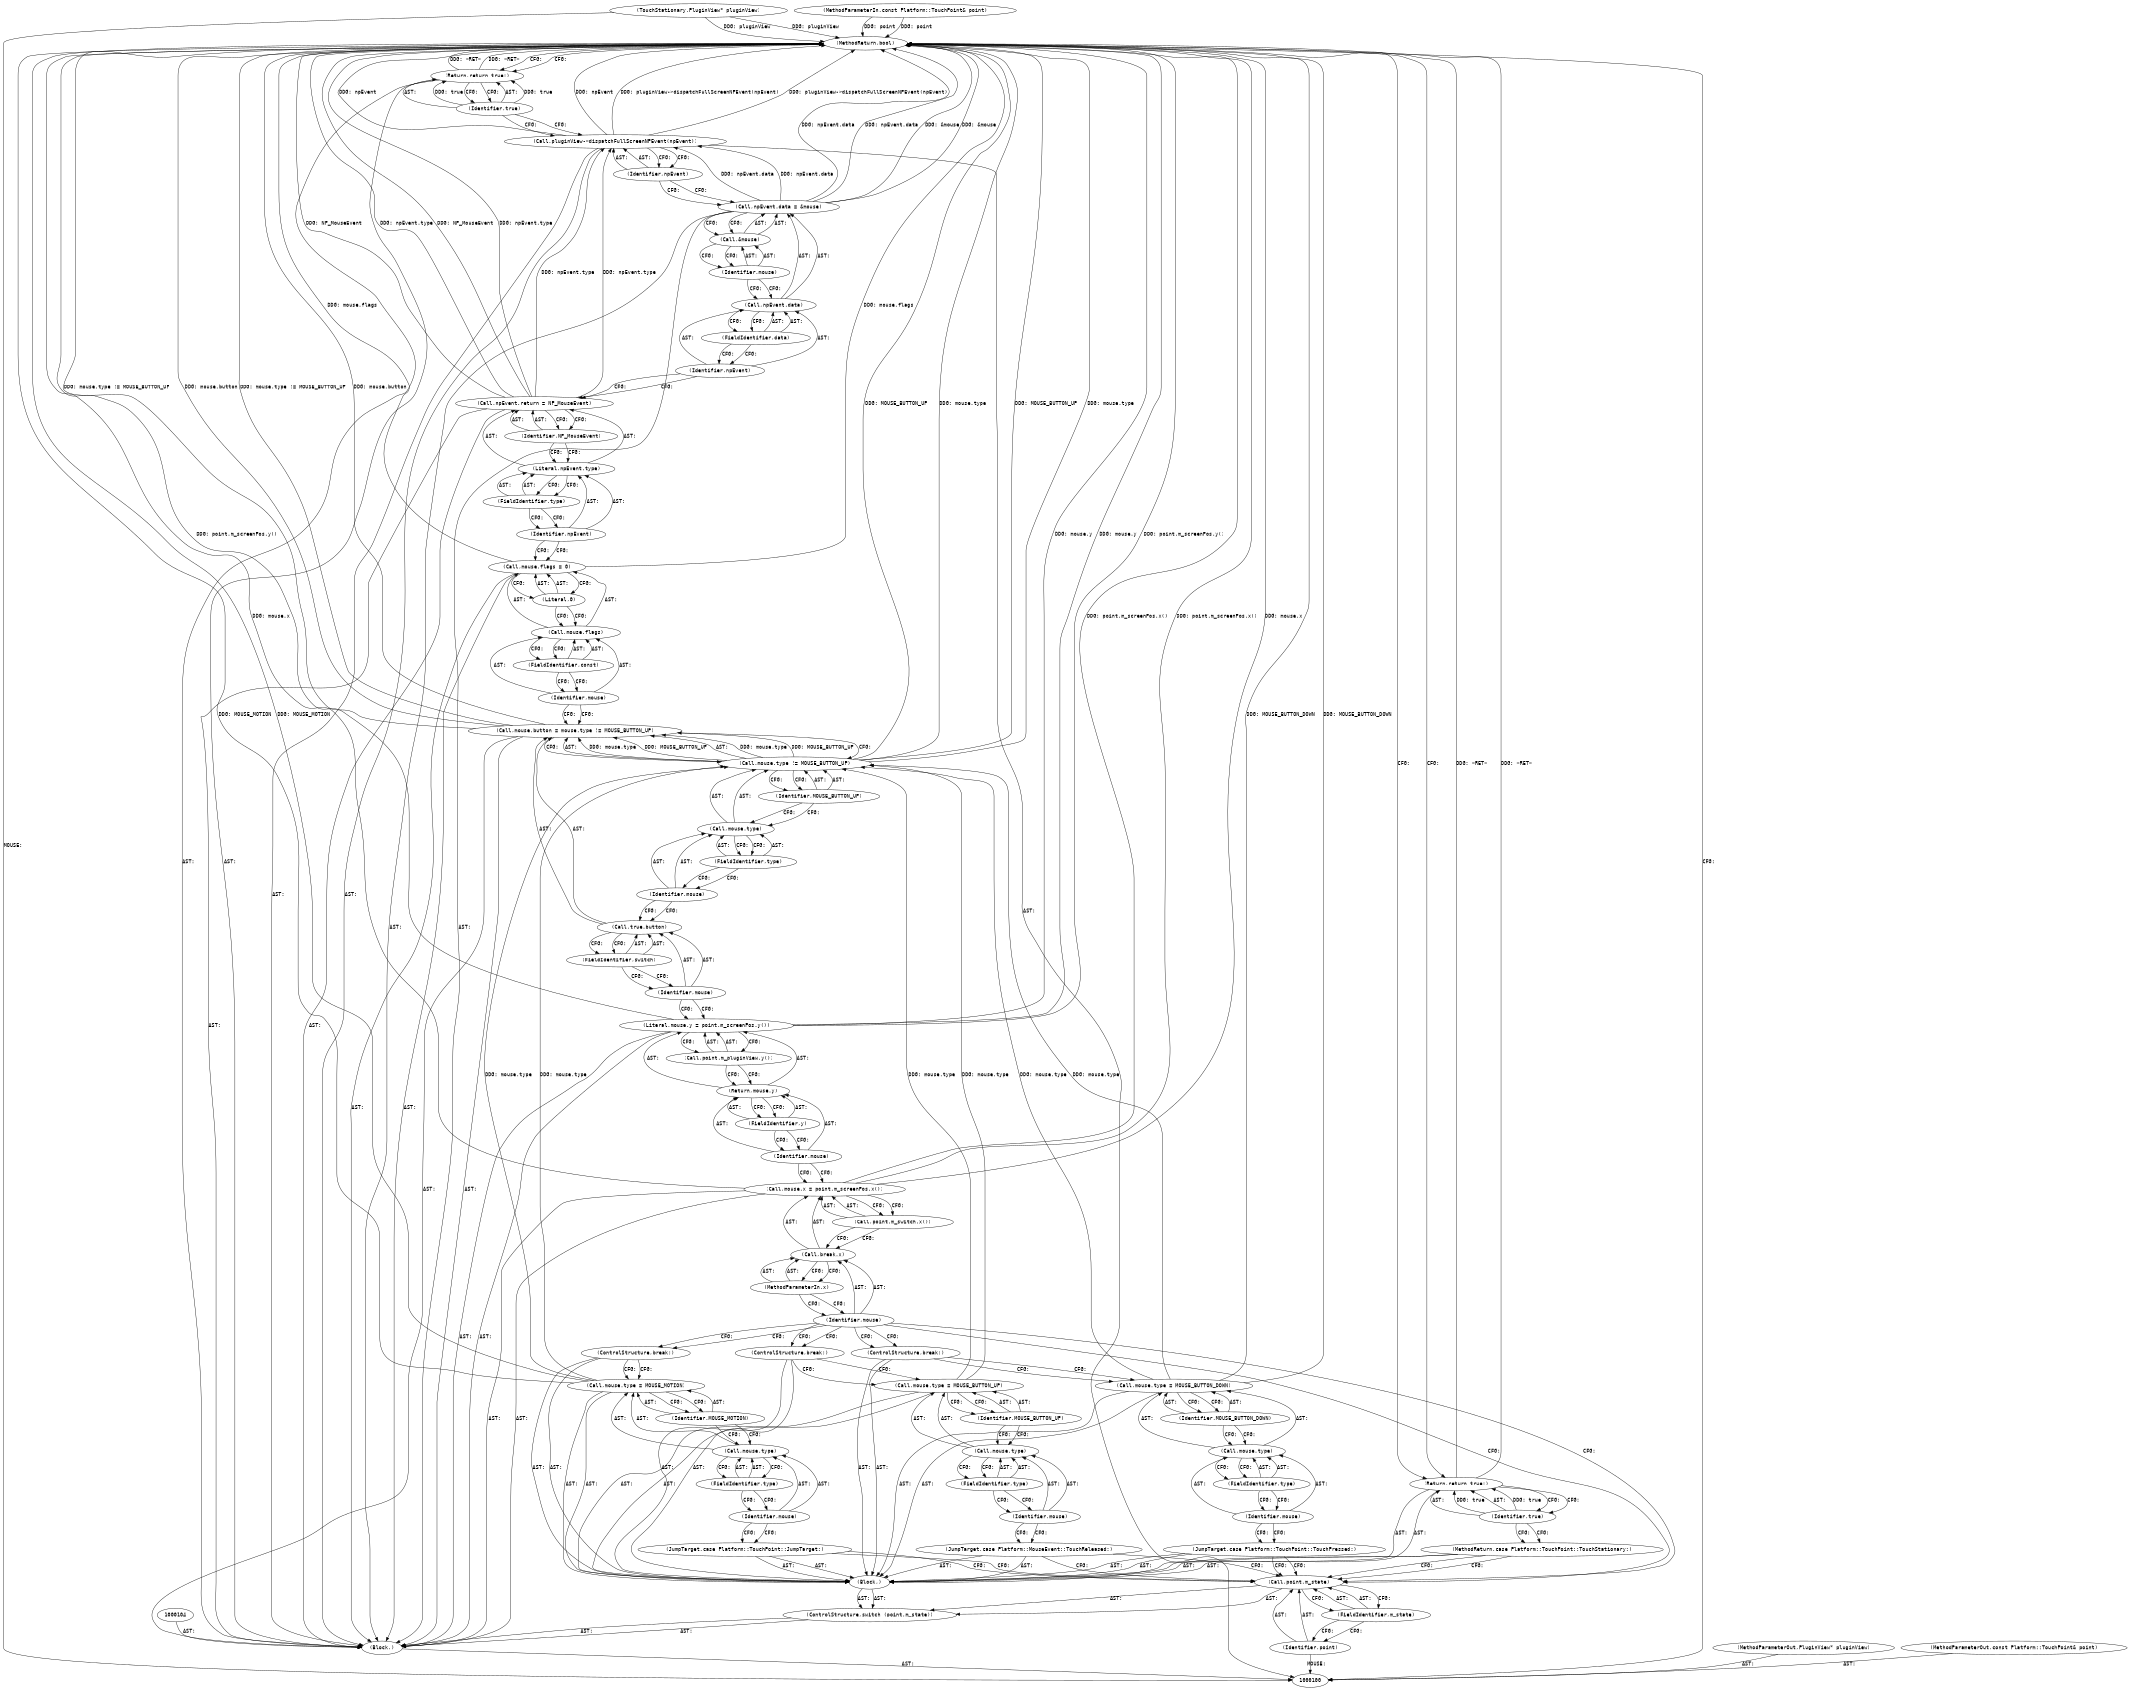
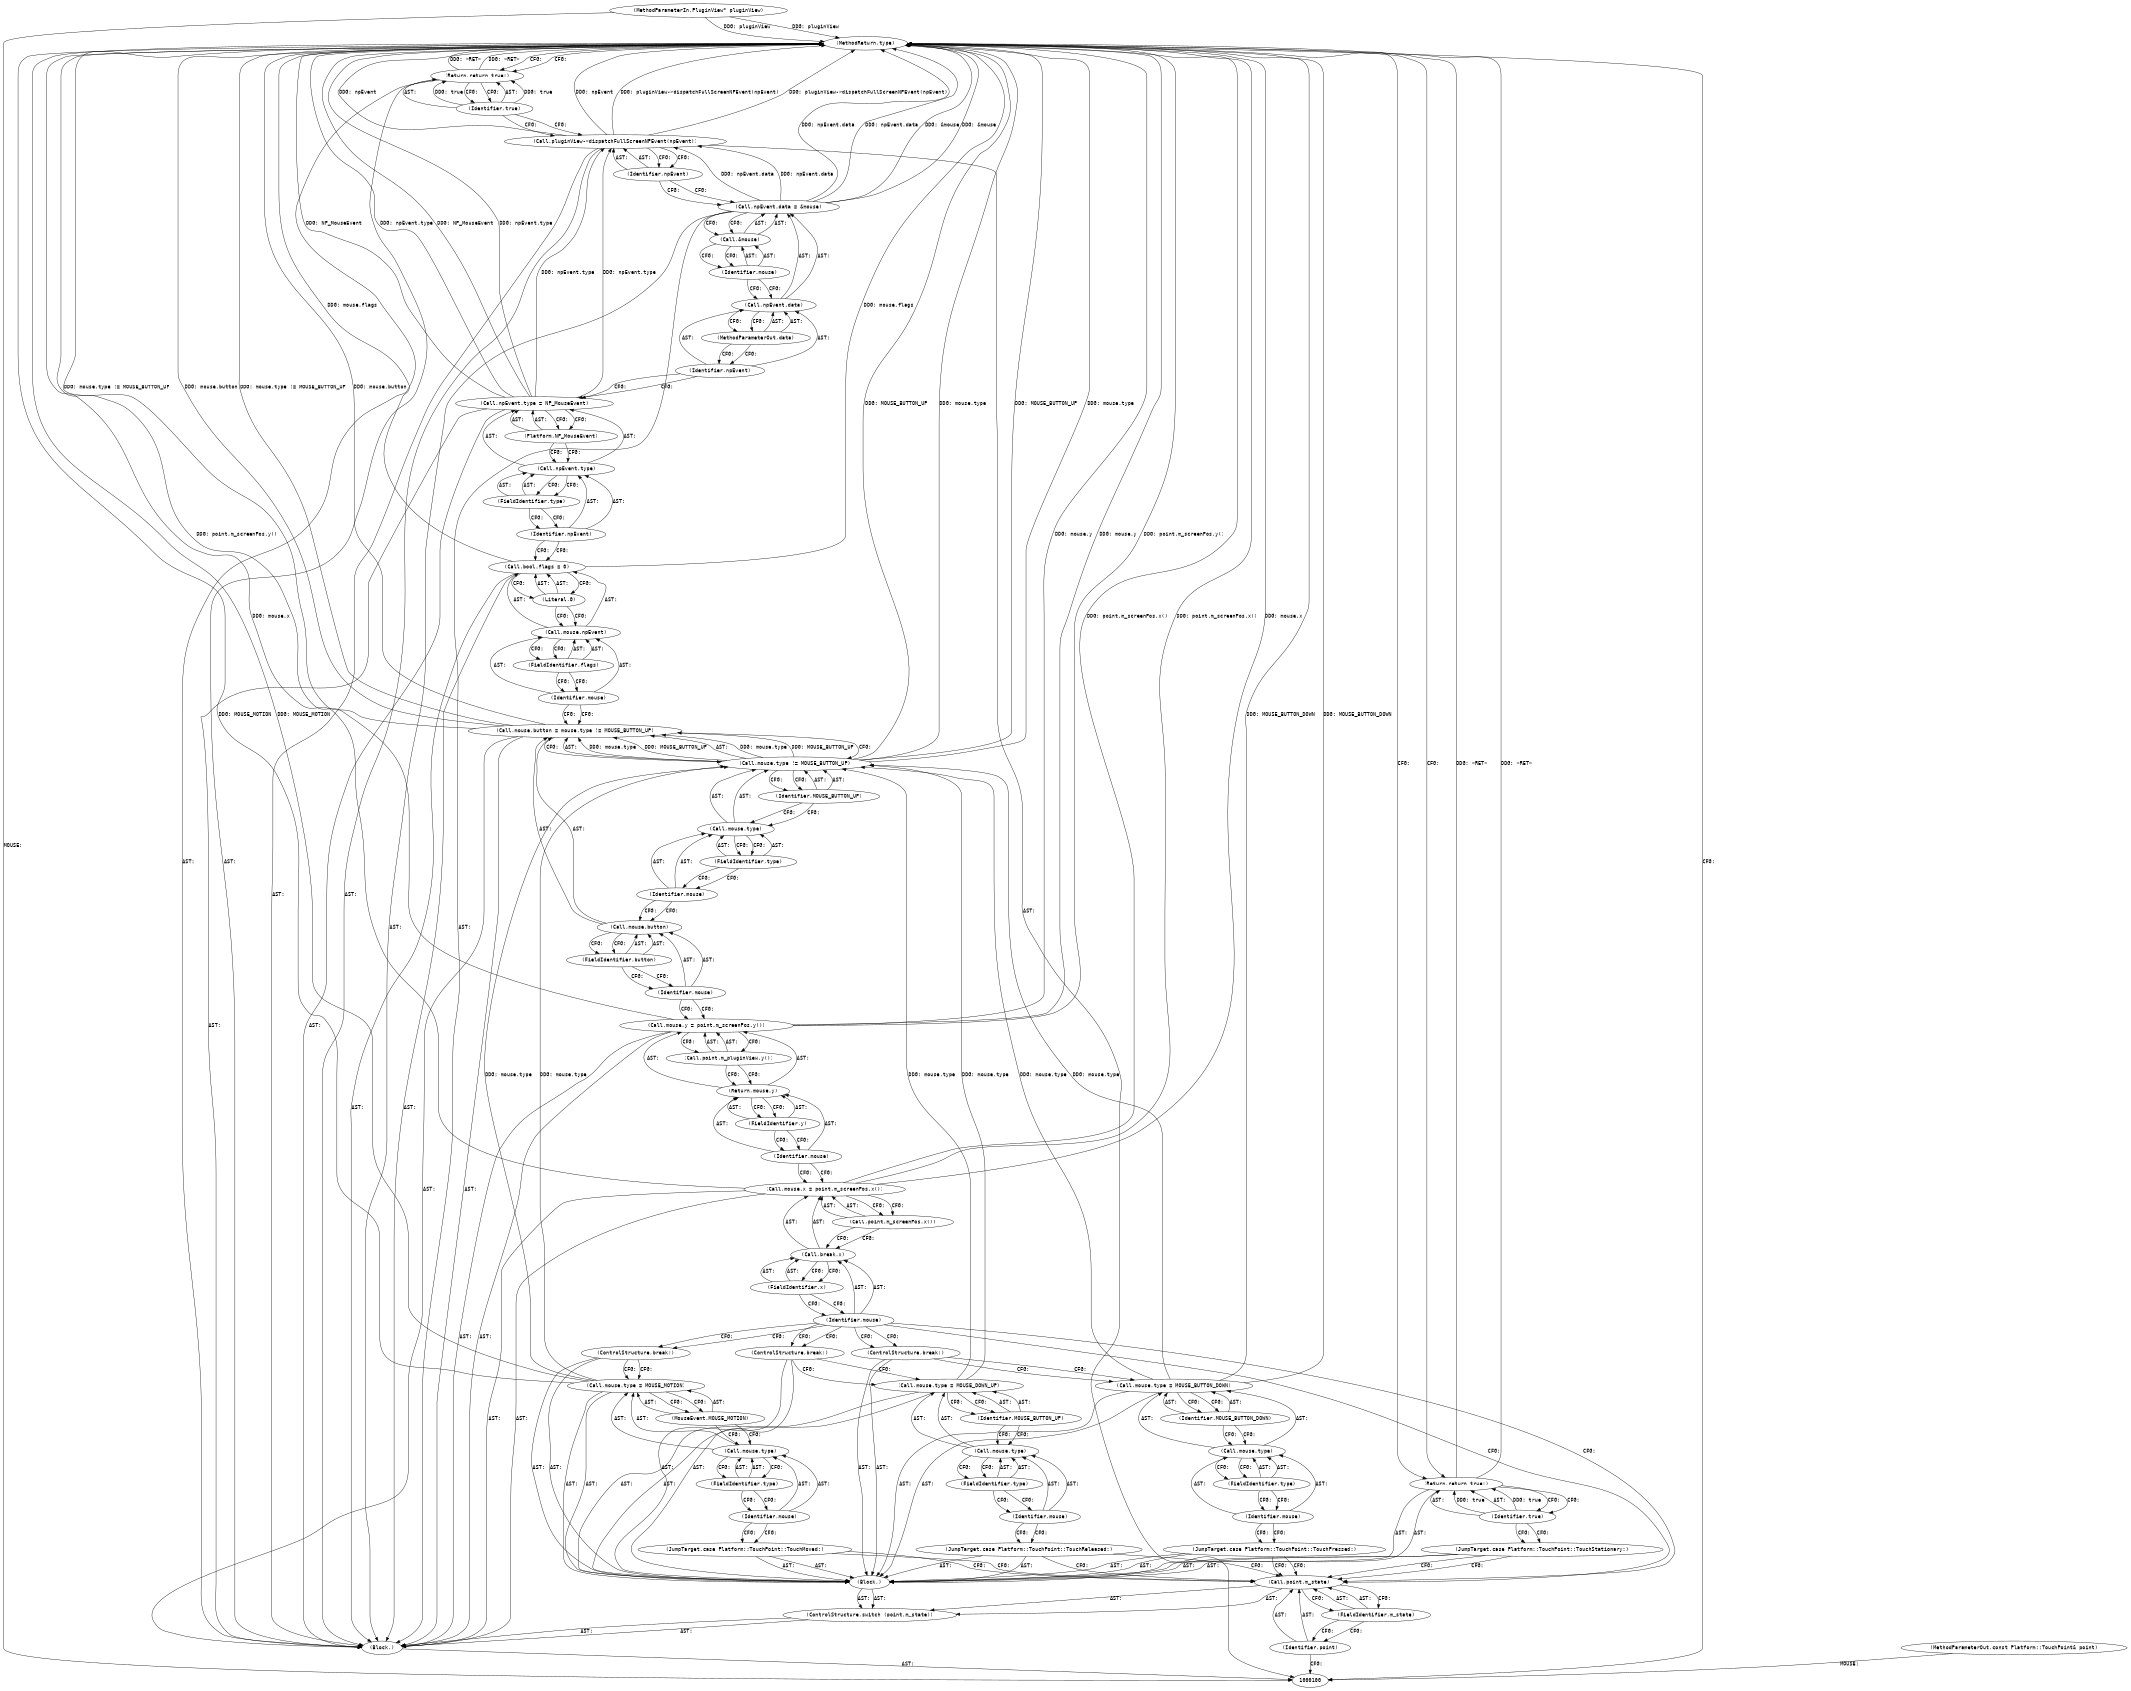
(699, 11) -> (699, 11)
(905, 11) -> none
(865, 43) -> (865, 43)
(756, 338) -> (756, 338)
(534, 403) -> (534, 403)
(561, 436) -> (561, 436)
(566, 469) -> (566, 469)
(537, 567) -> (537, 567)
(576, 633) -> (576, 633)
(563, 665) -> (563, 665)
(639, 927) -> (639, 927)
(619, 960) -> (619, 960)
(706, 1026) -> (706, 1026)
(893, 1222) -> (893, 1222)
(797, 1288) -> (797, 1288)
(949, 1386) -> (949, 1386)
(710, 1419) -> (710, 1419)
(745, 1550) -> (745, 1550)
(1029, 1550) -> (1029, 1550)
(1542, 1550) -> (1542, 1550)
(175, 1615) -> none
(1804, 1648) -> none
(1318, 1664) -> (1318, 1664)
(1851, 1664) -> (1851, 1664)
